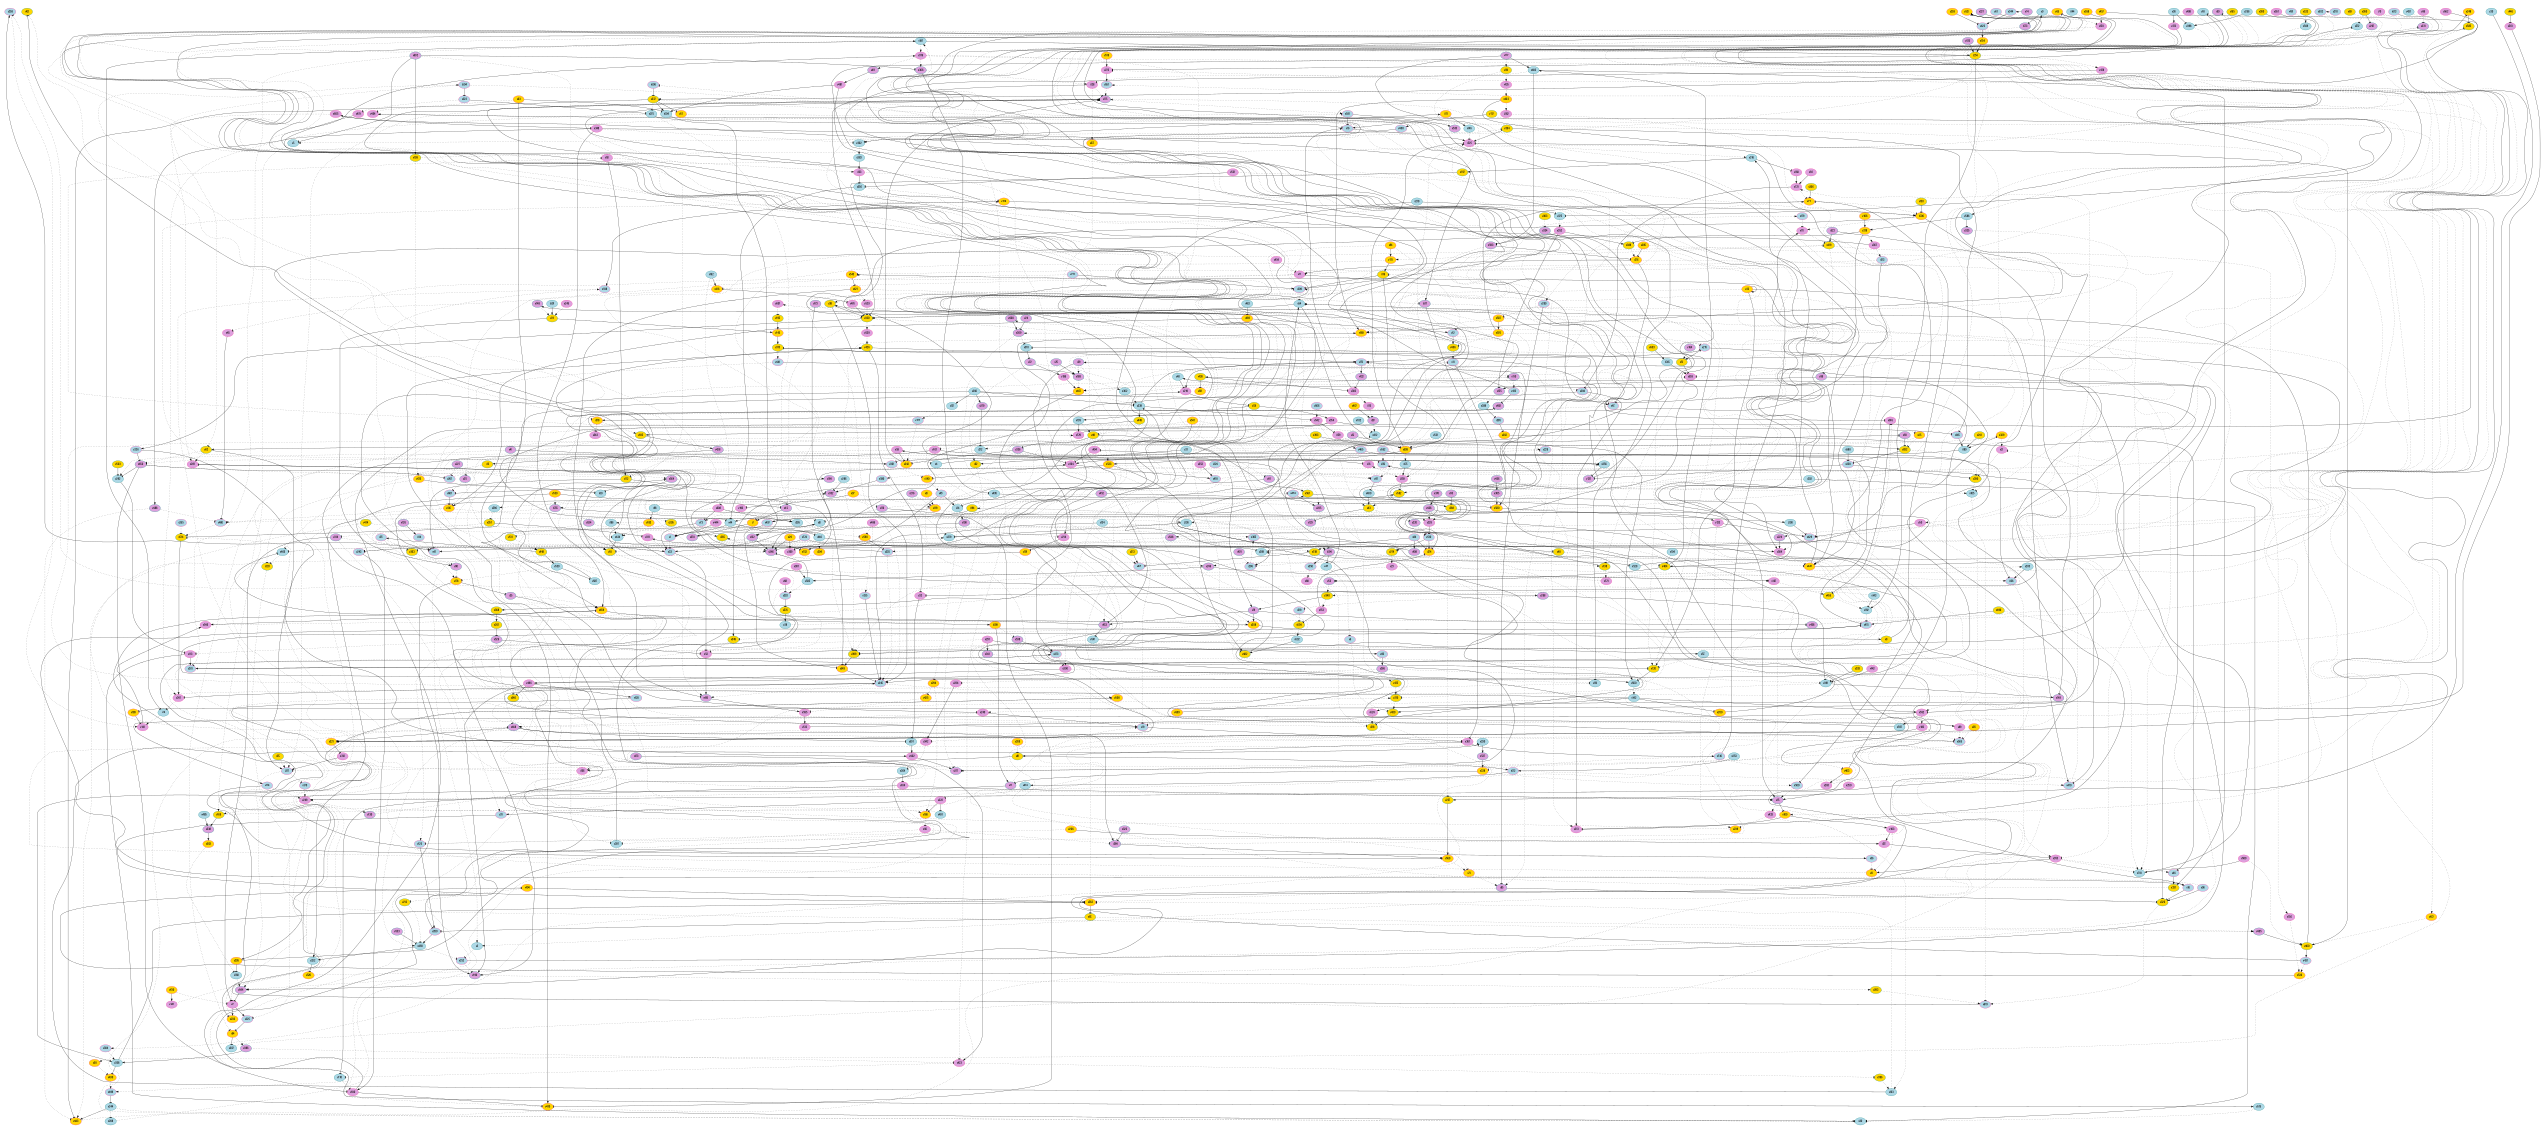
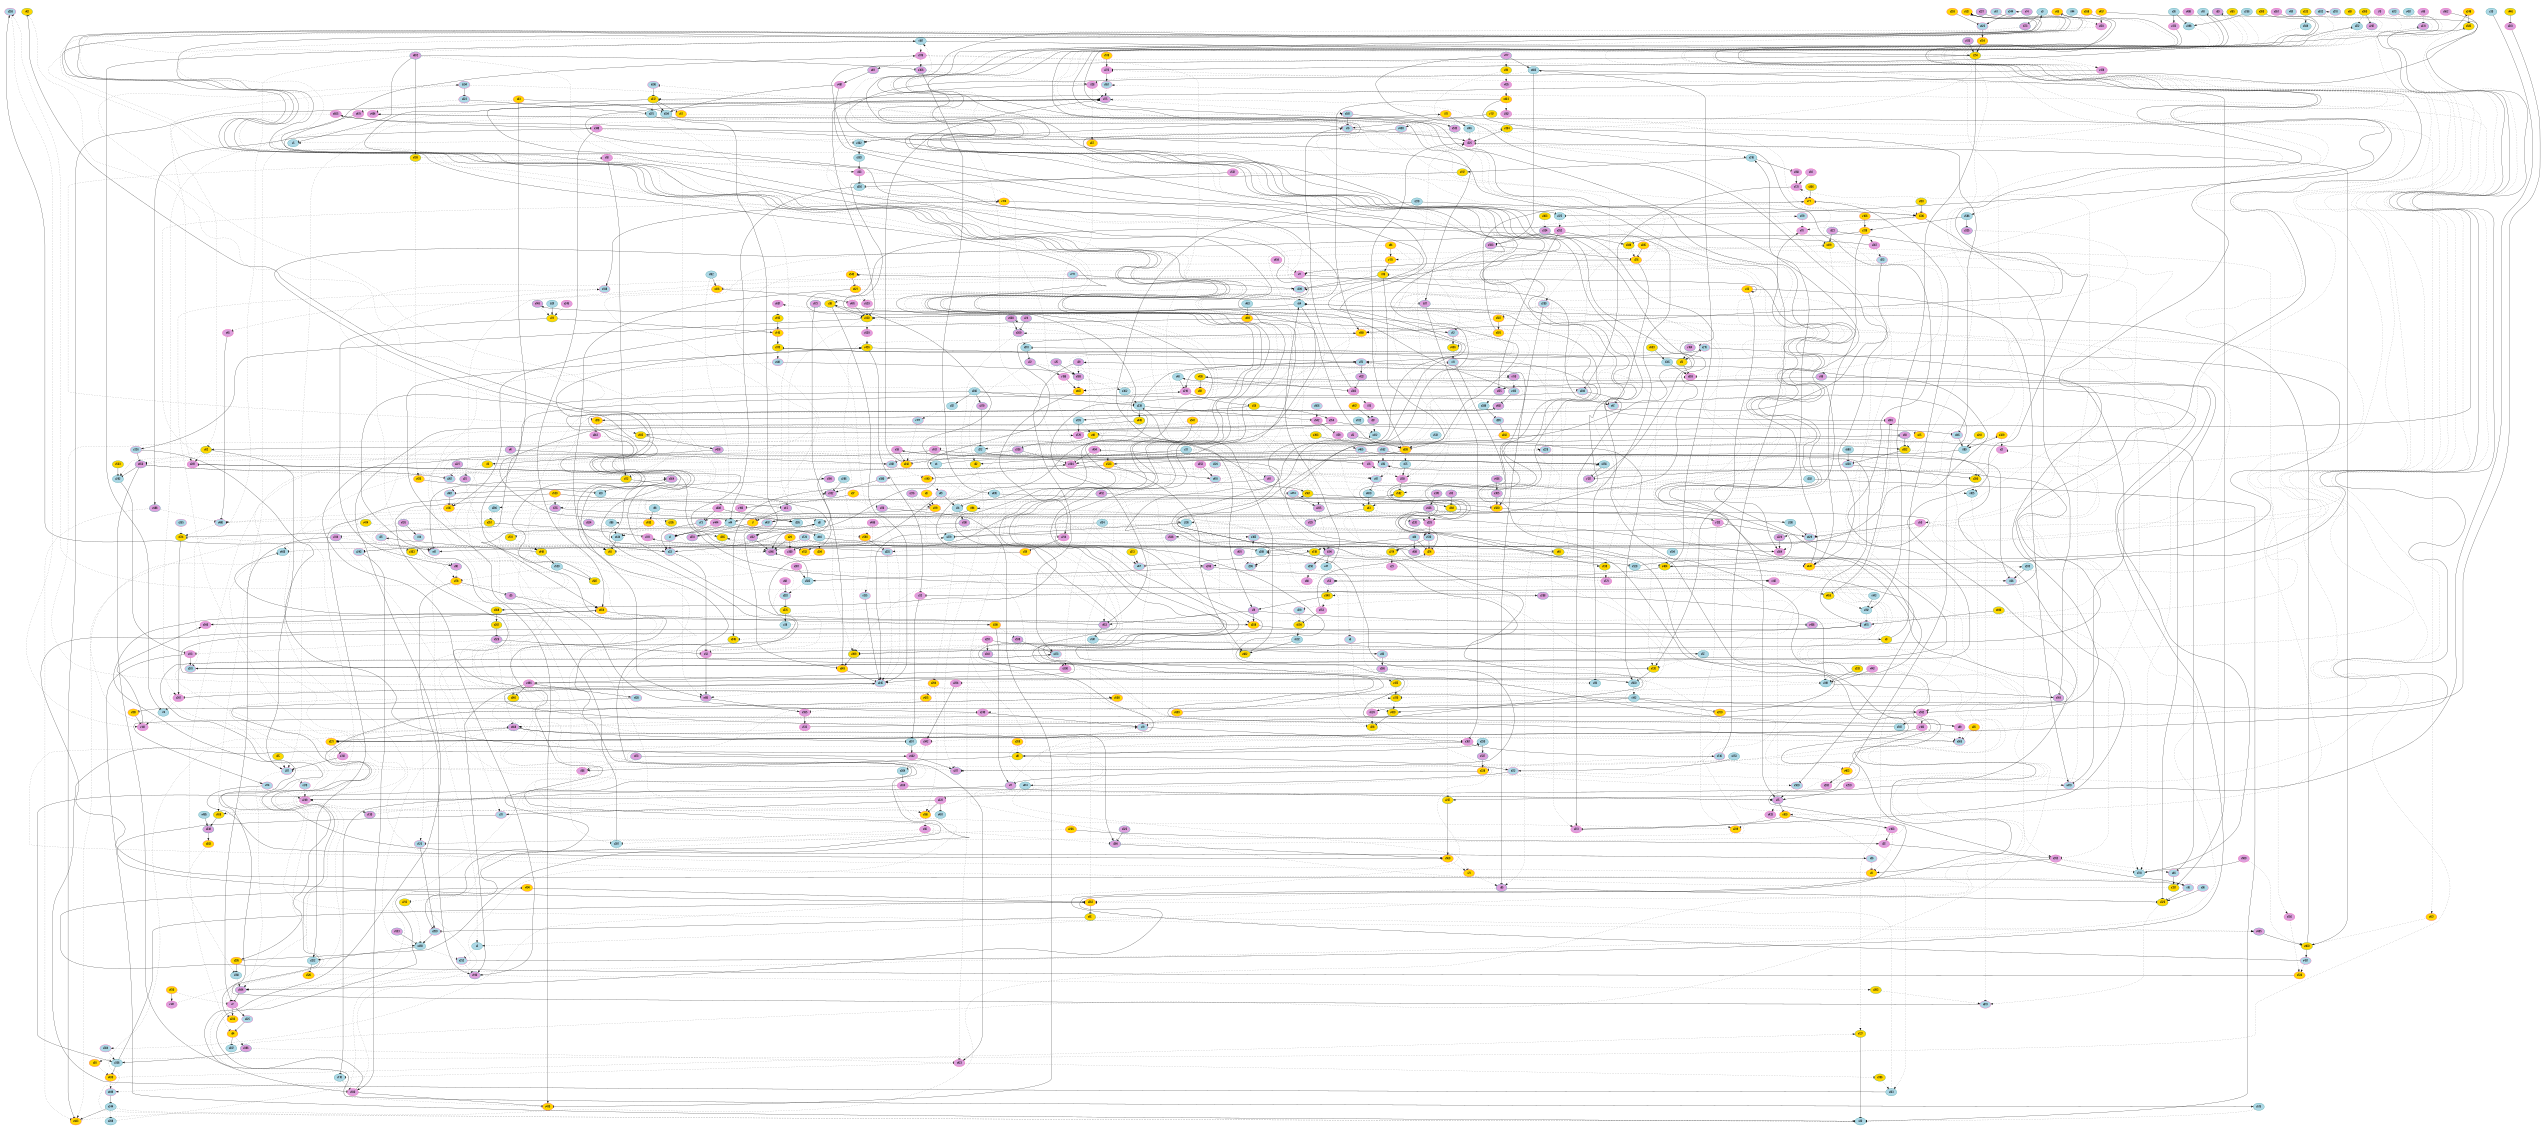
(267, 567) -> none
(595, 581) -> (595, 581)
none -> (1860, 1034)
